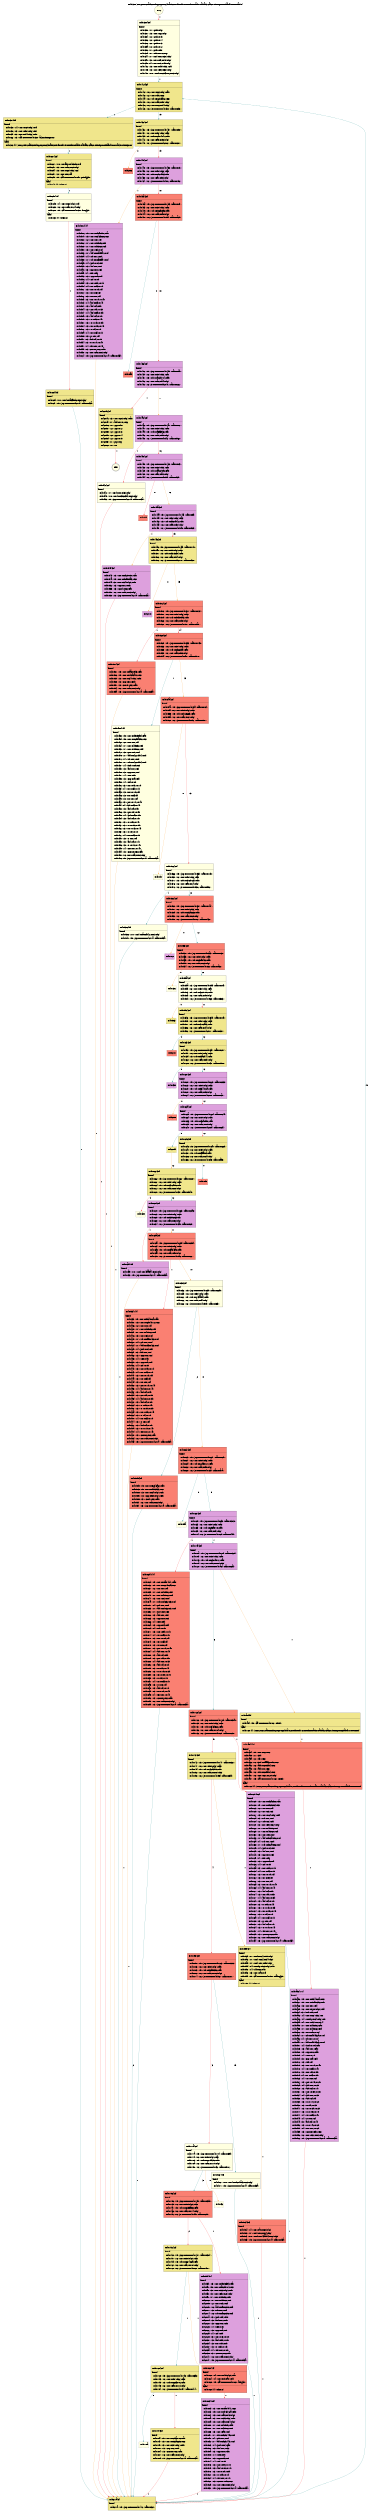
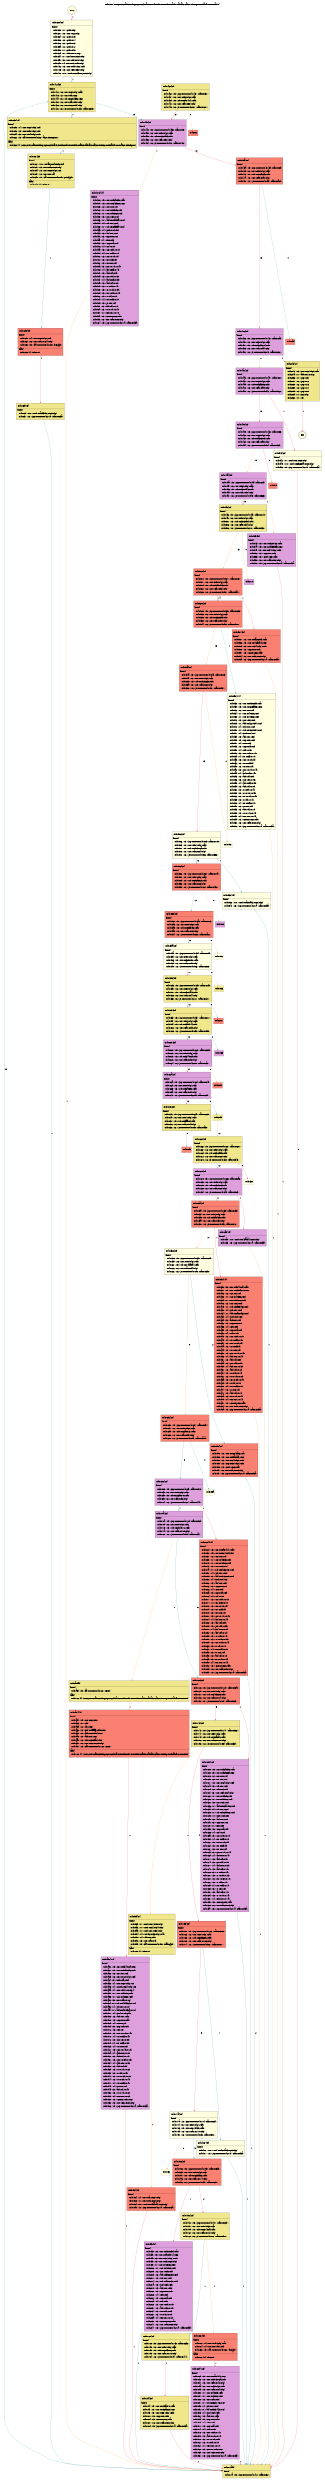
(159, 115) -> (119, 110)
(69, 207) -> (40, 342)
(235, 2065) -> (219, 2033)
(144, 2445) -> none
